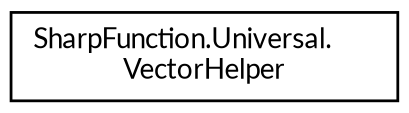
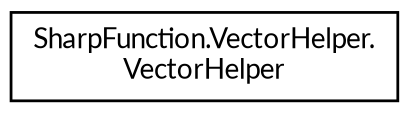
(204, 57) -> (204, 57)
